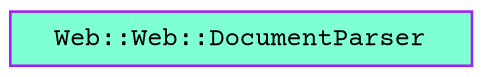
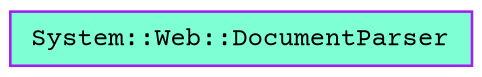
(241, 39) -> (241, 39)
